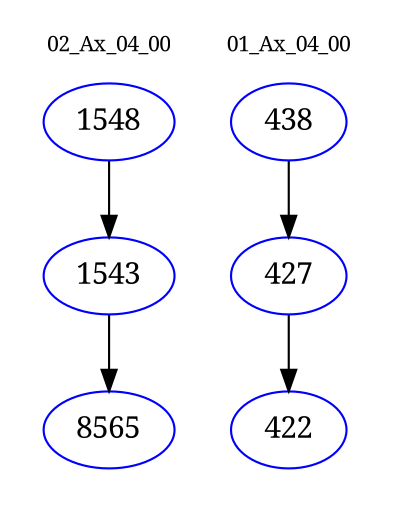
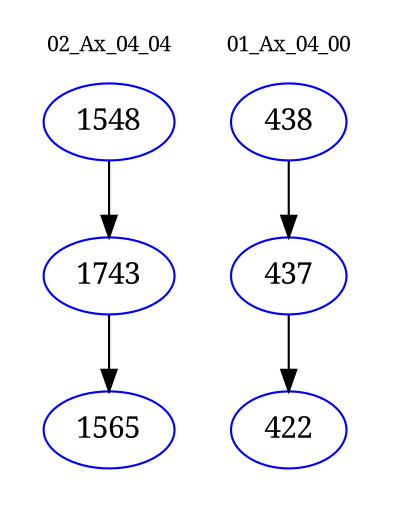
(109, 46) -> (109, 46)
(109, 276) -> (109, 276)
(289, 276) -> (289, 276)
(109, 430) -> (109, 430)
